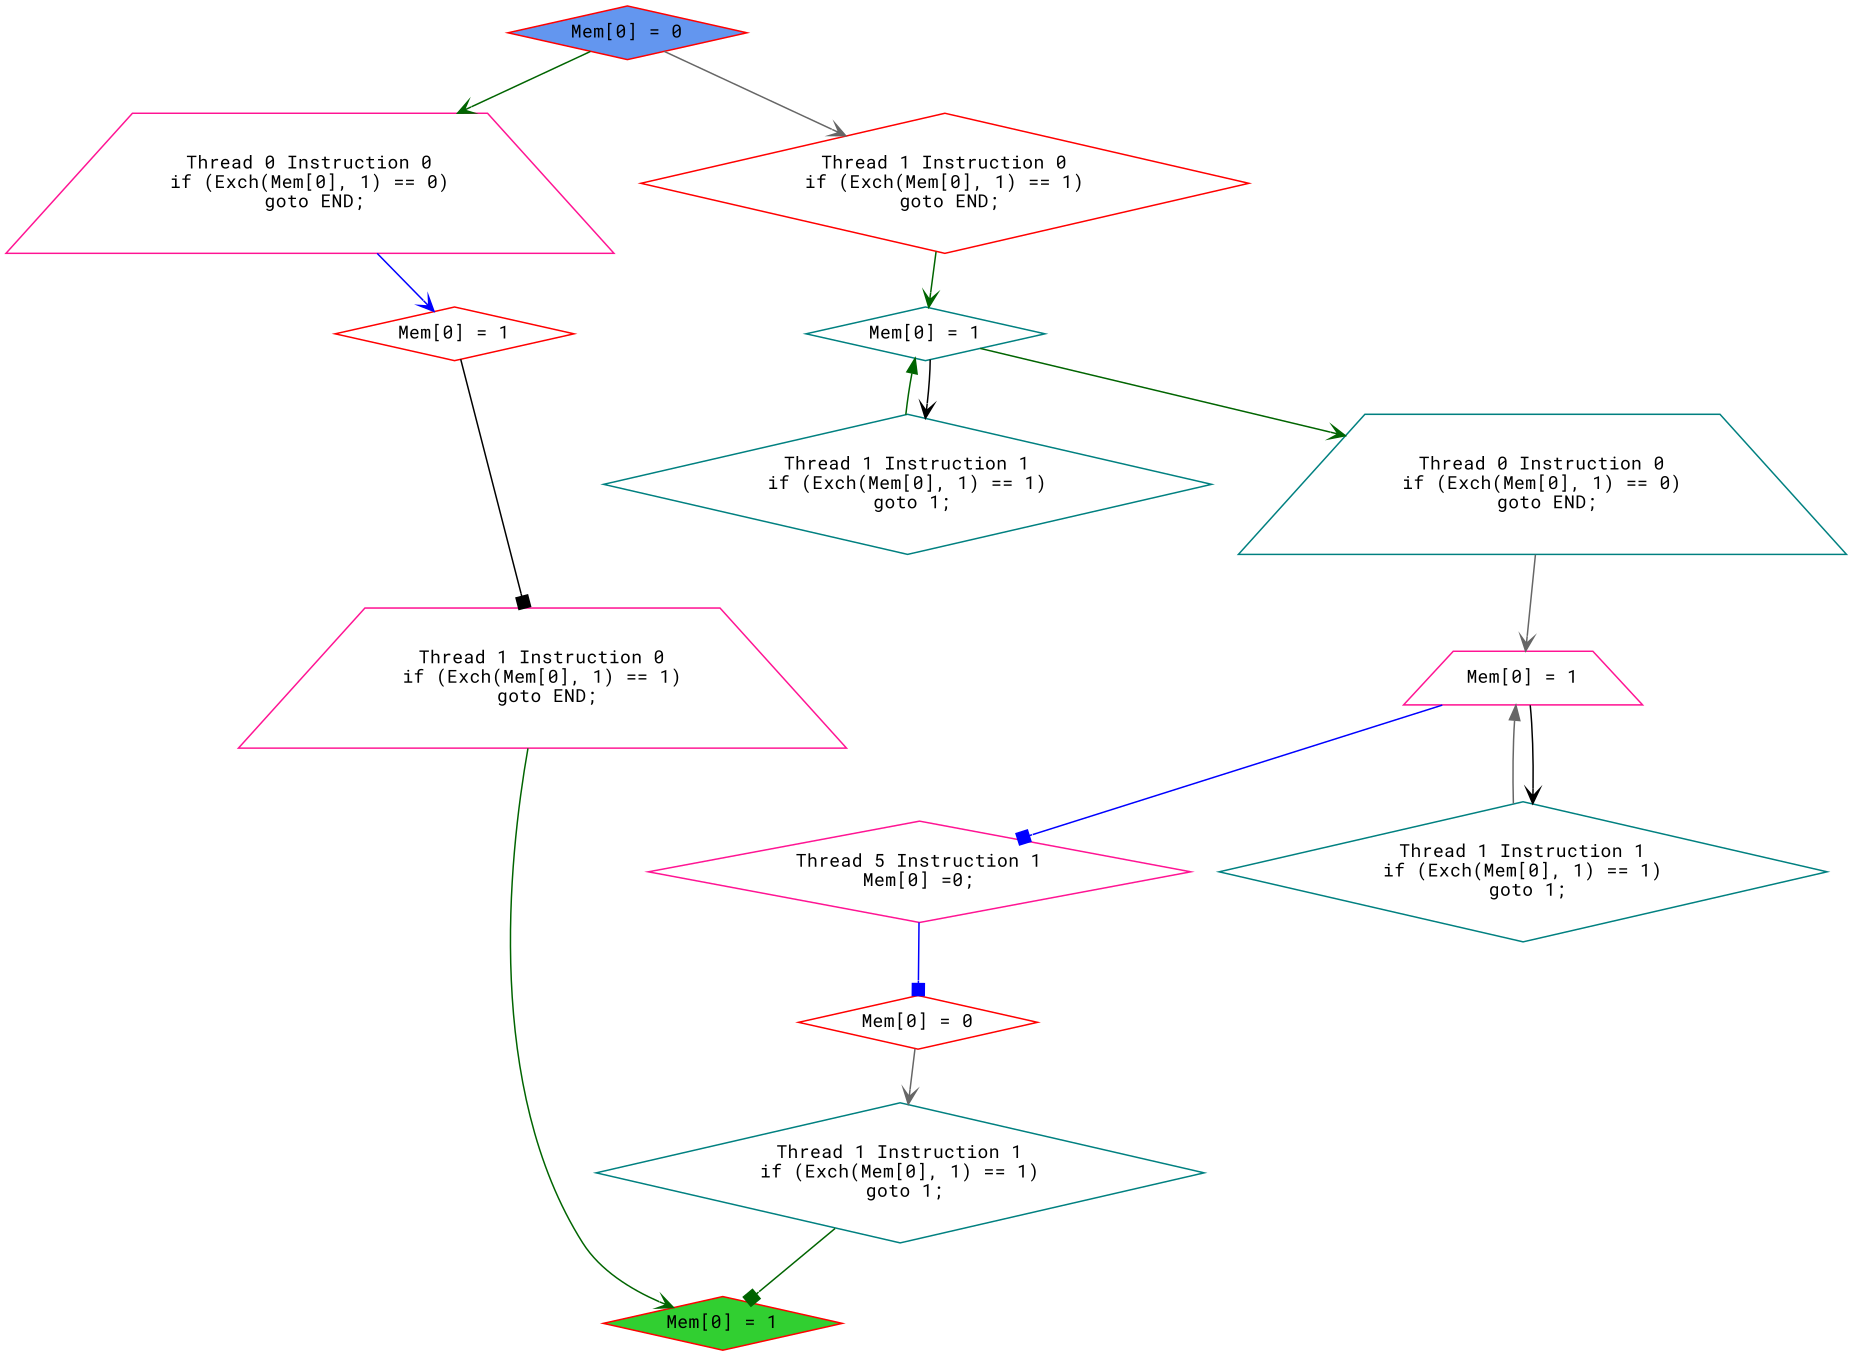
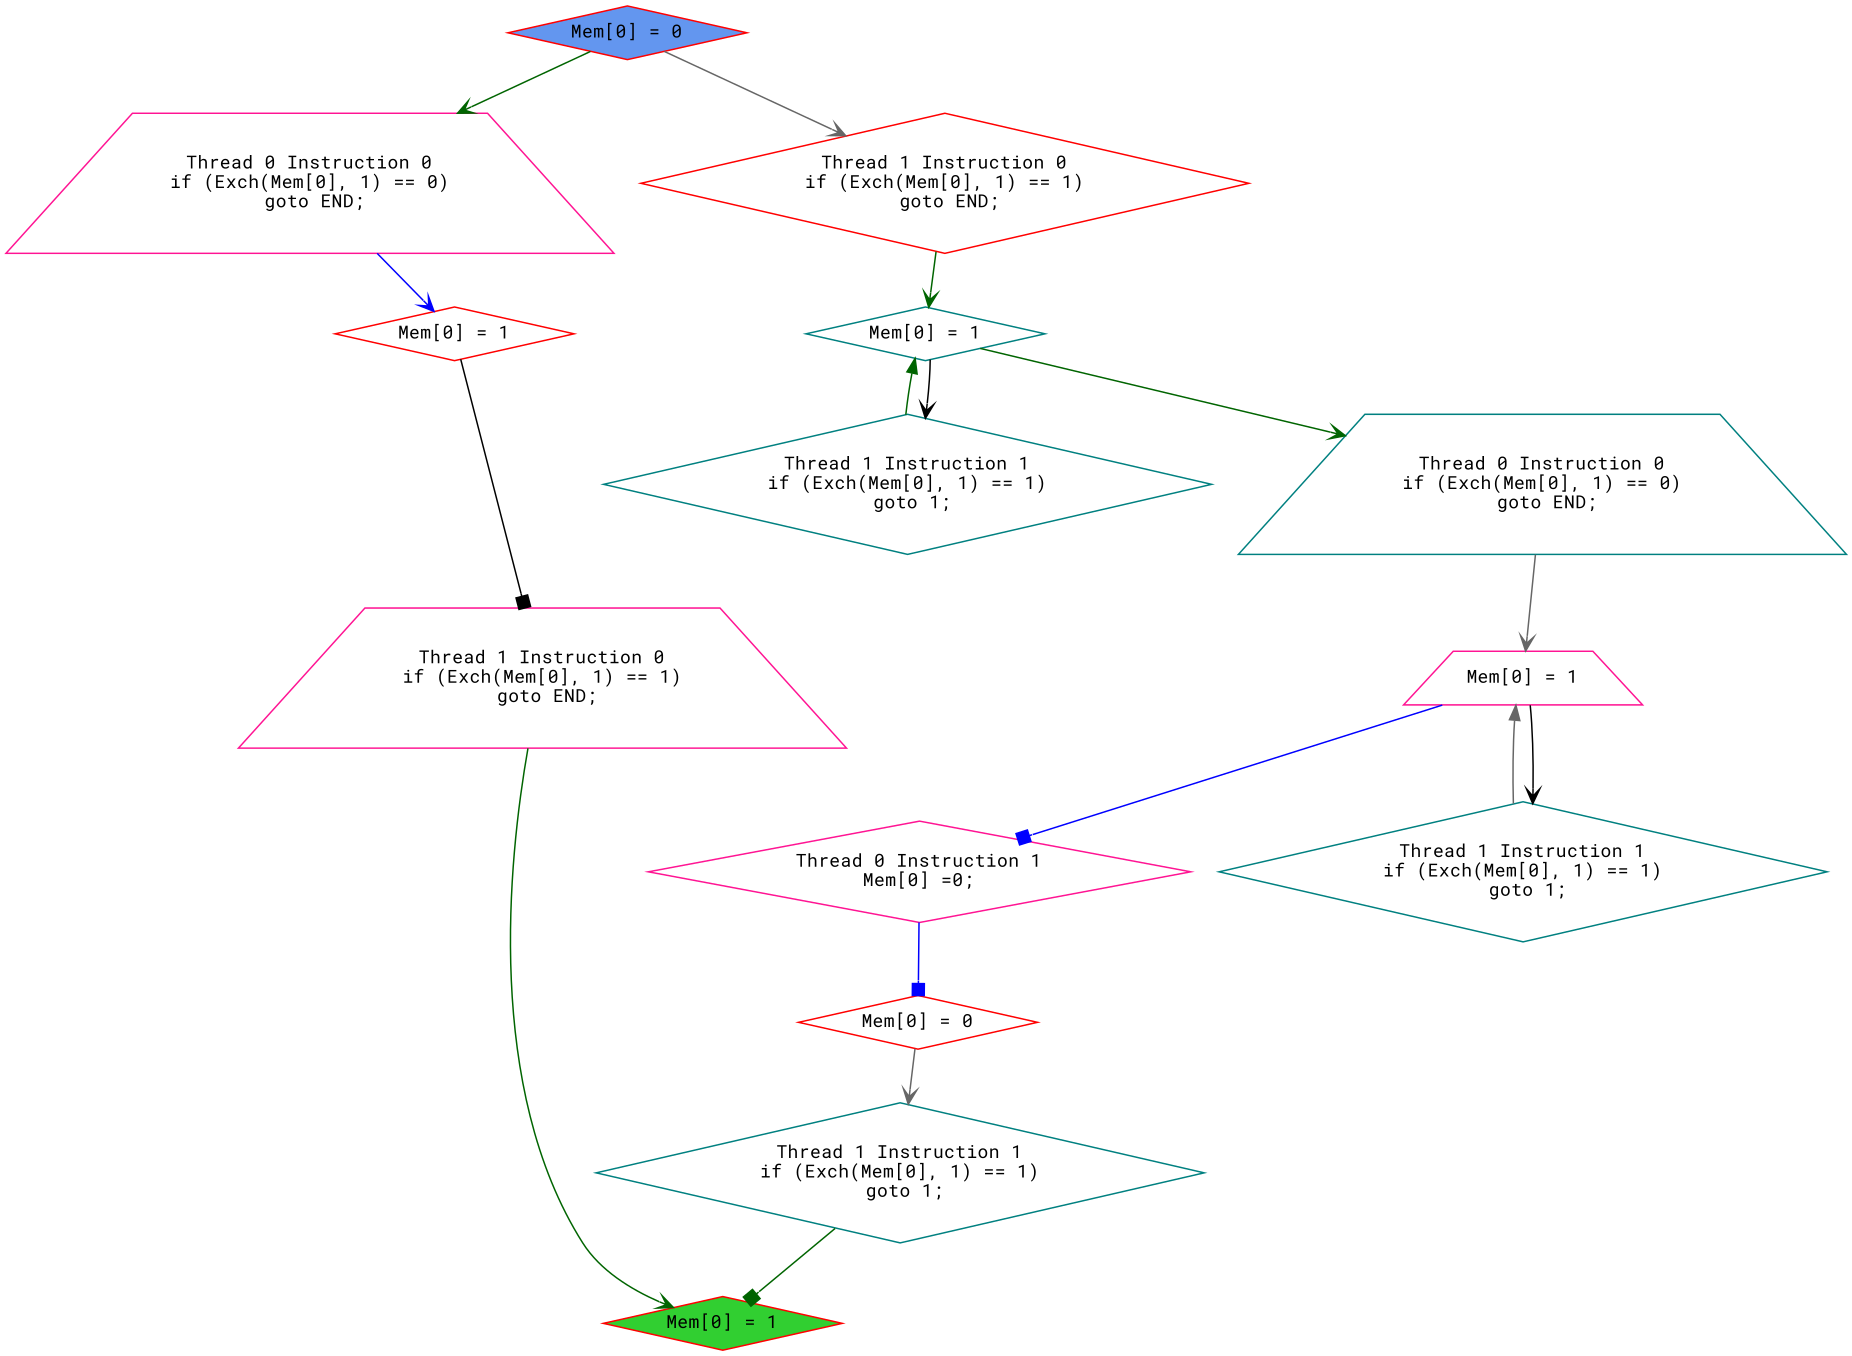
(920, 872) -> (920, 872)
